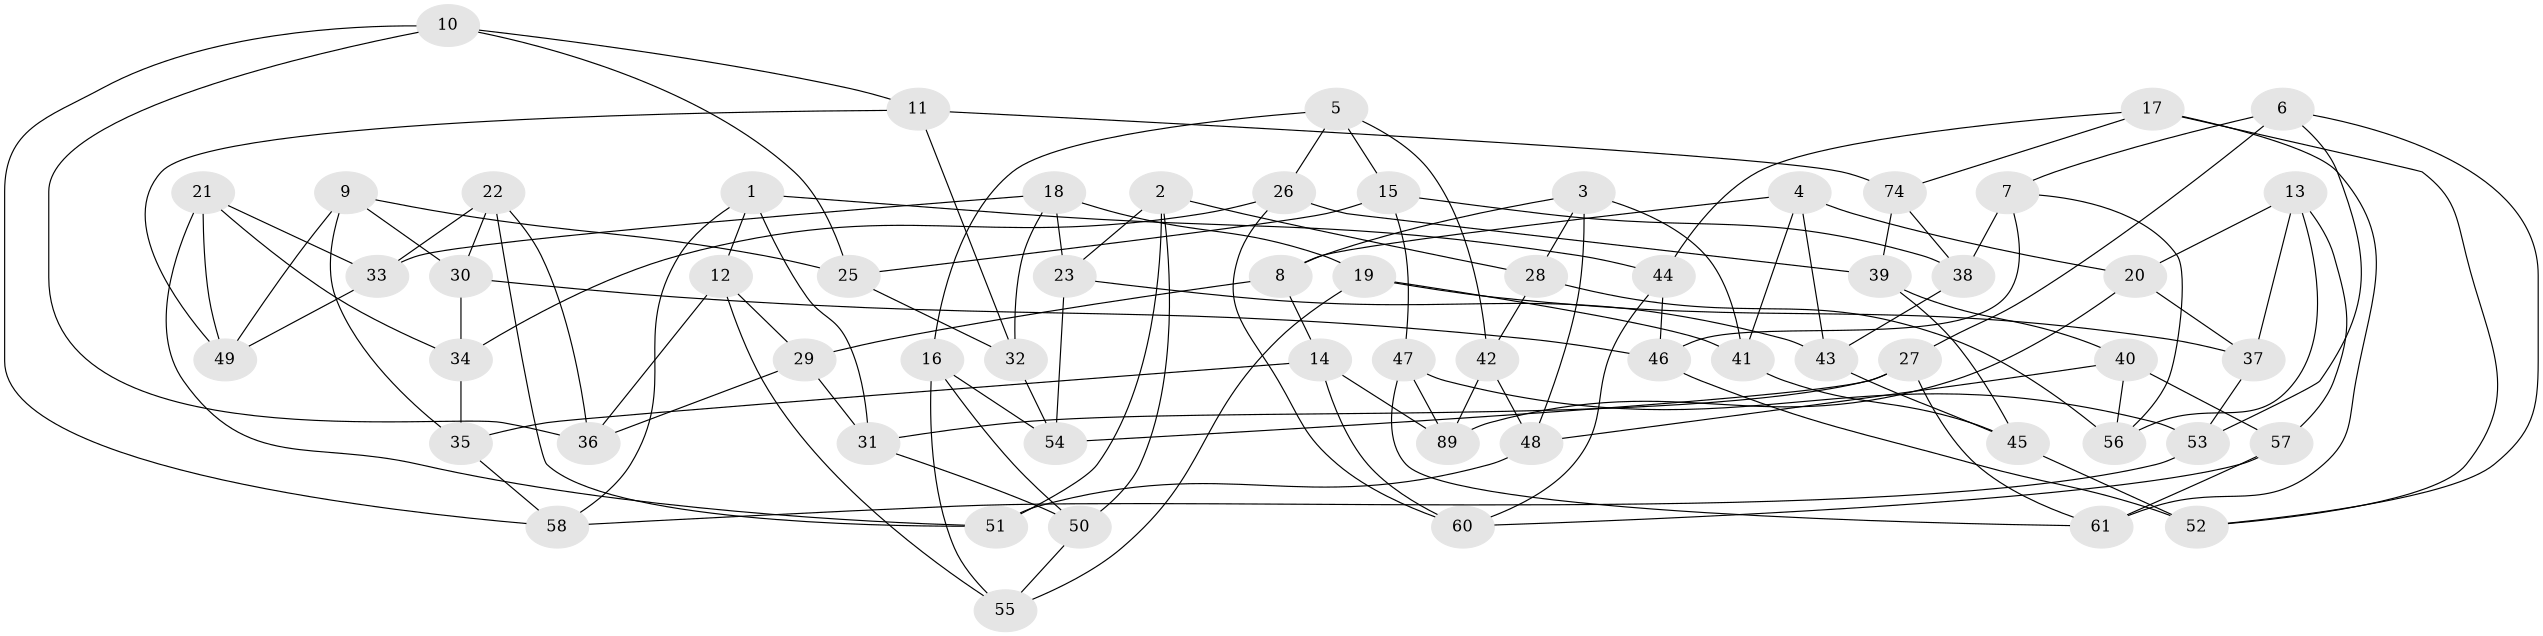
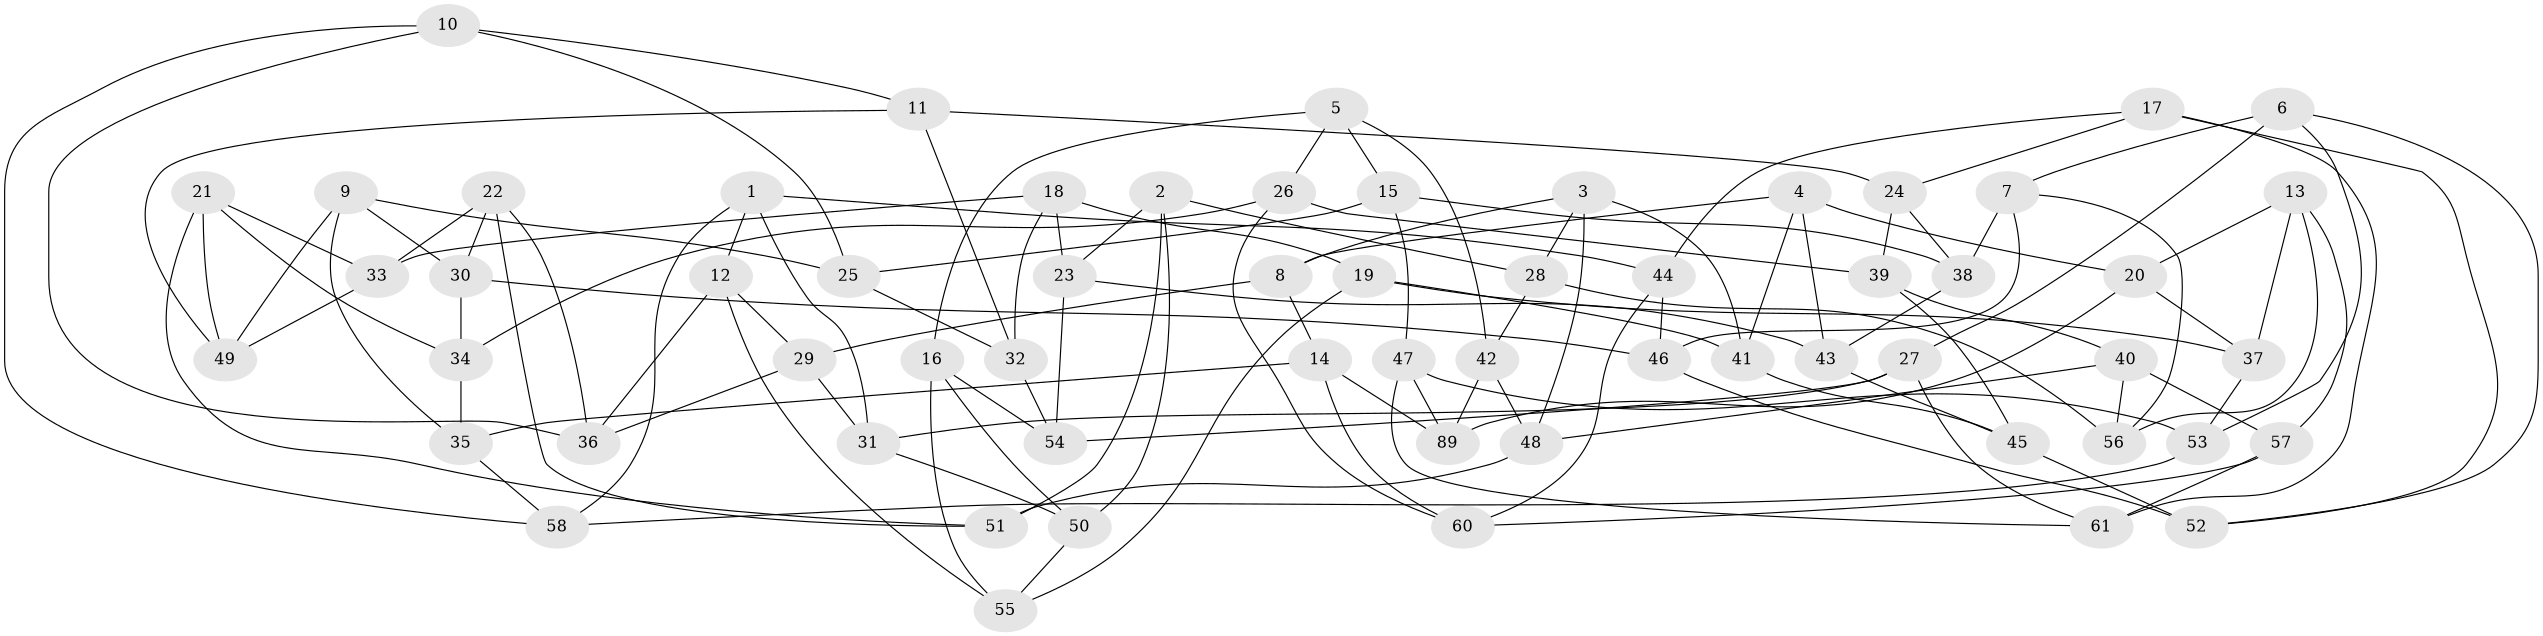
(1895, 193) -> (1895, 193)
